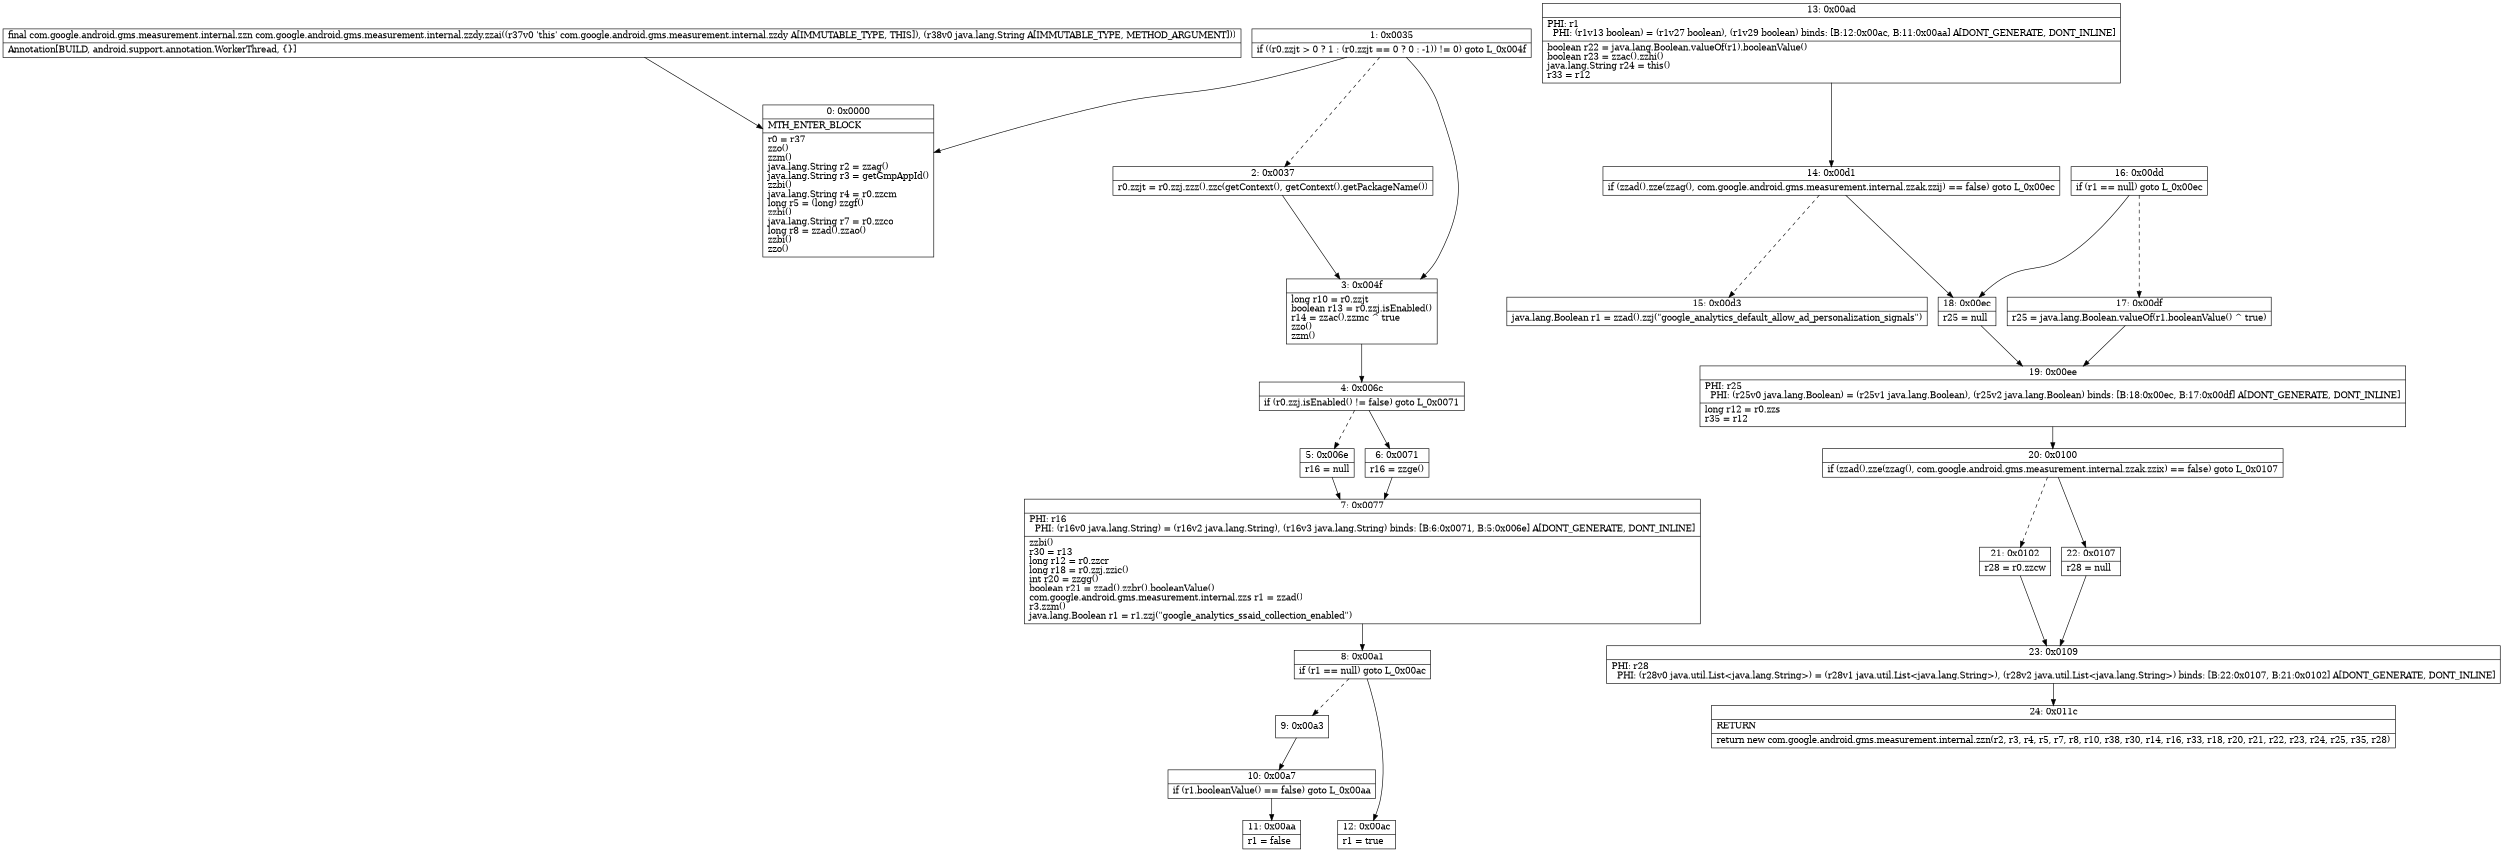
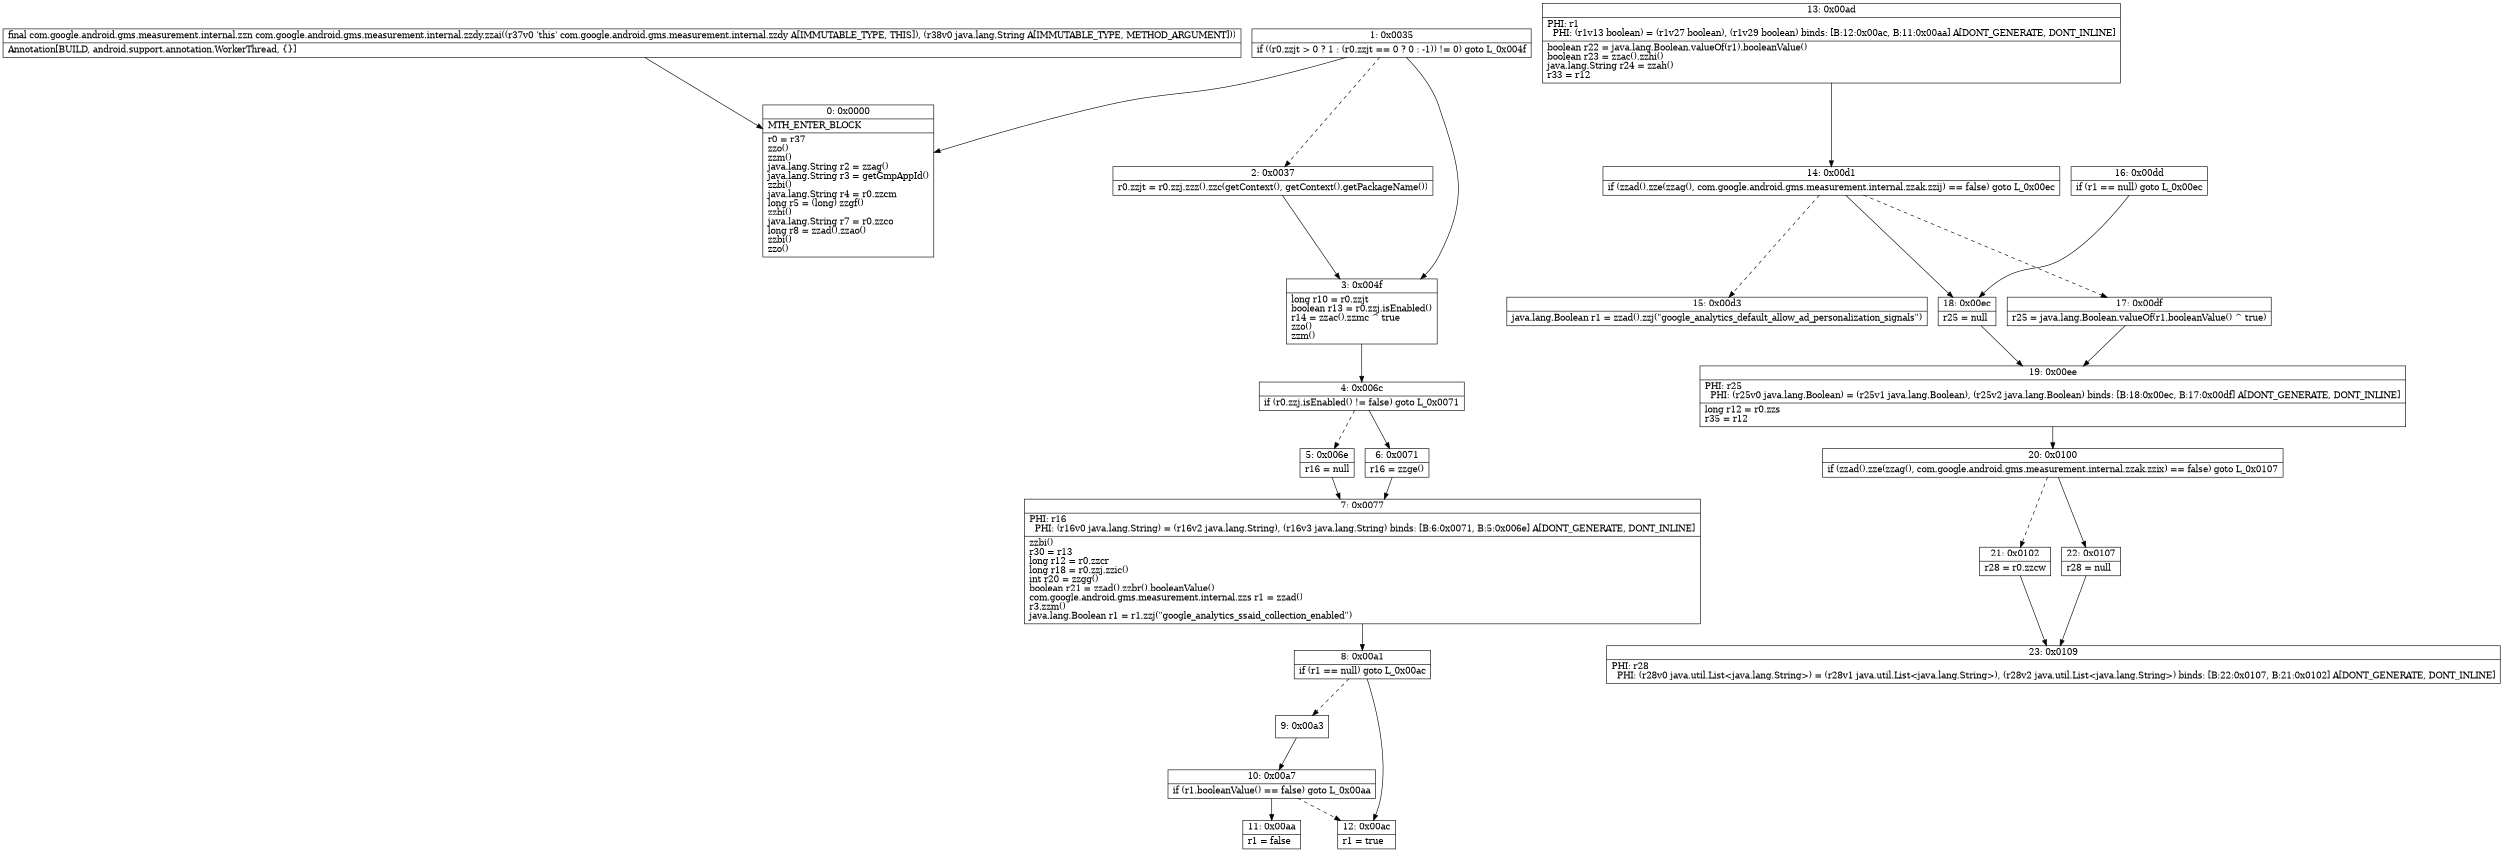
(1609, 66) -> (1611, 66)
(2139, 243) -> (1982, 245)
(2053, 727) -> none
none -> (1316, 808)
